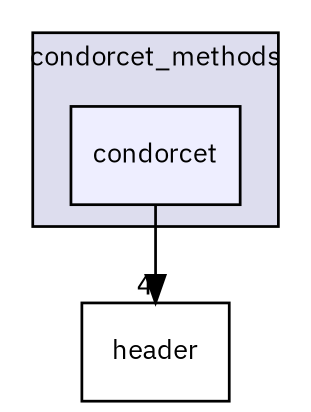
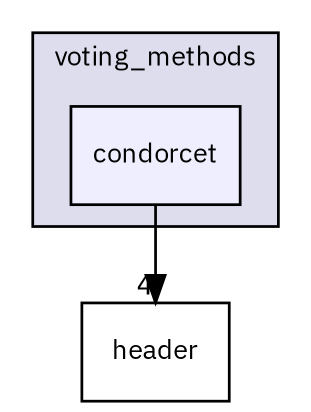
(156, 59) -> (156, 59)
